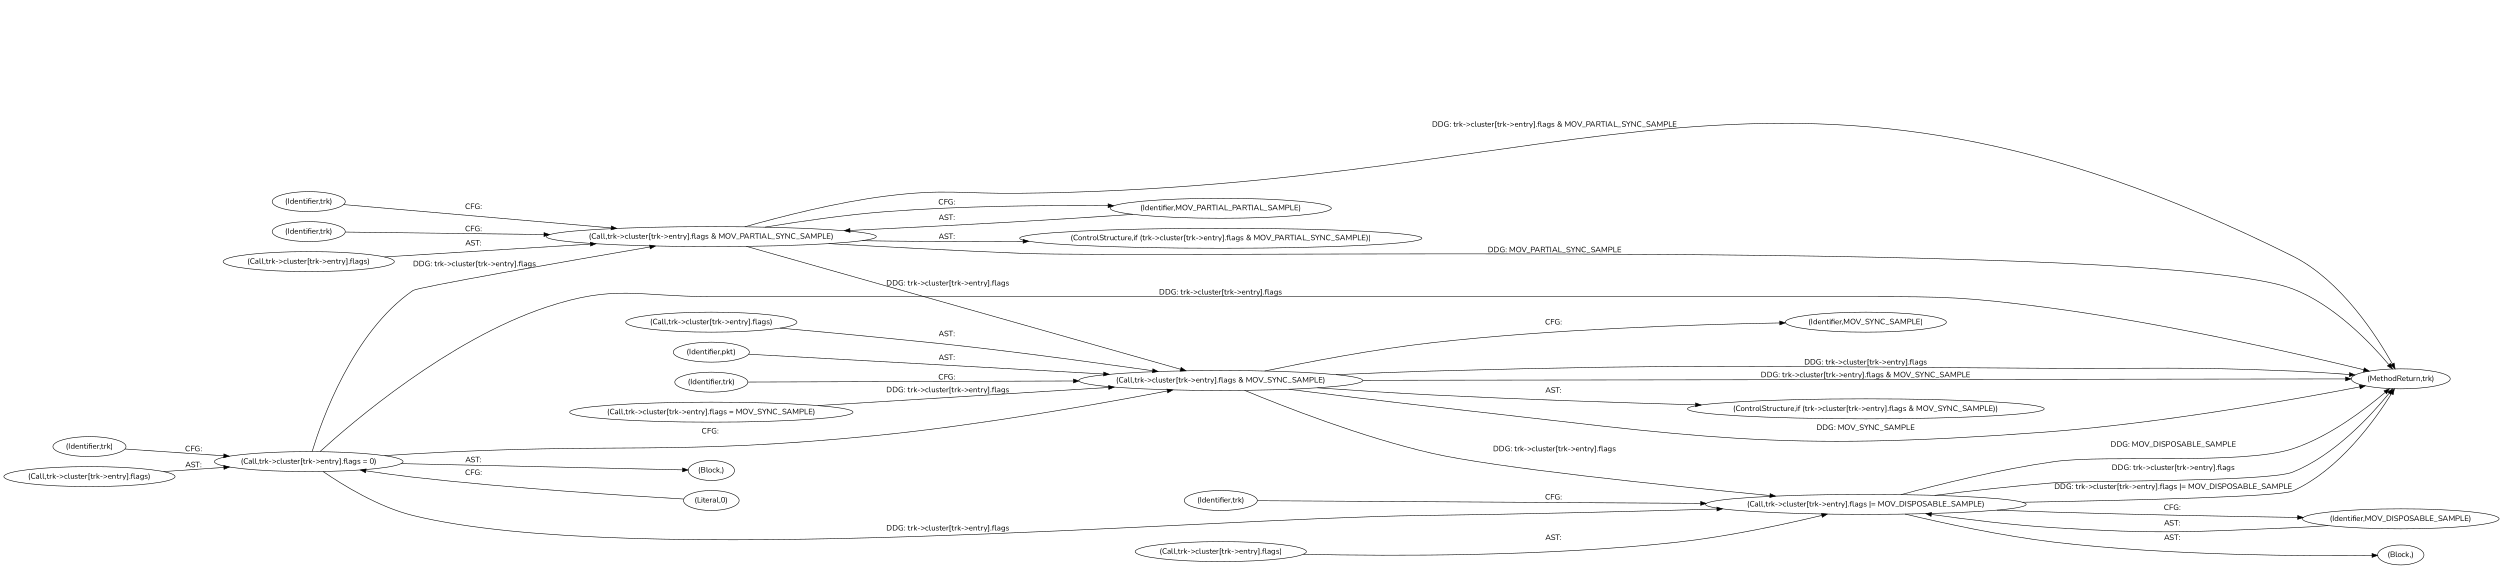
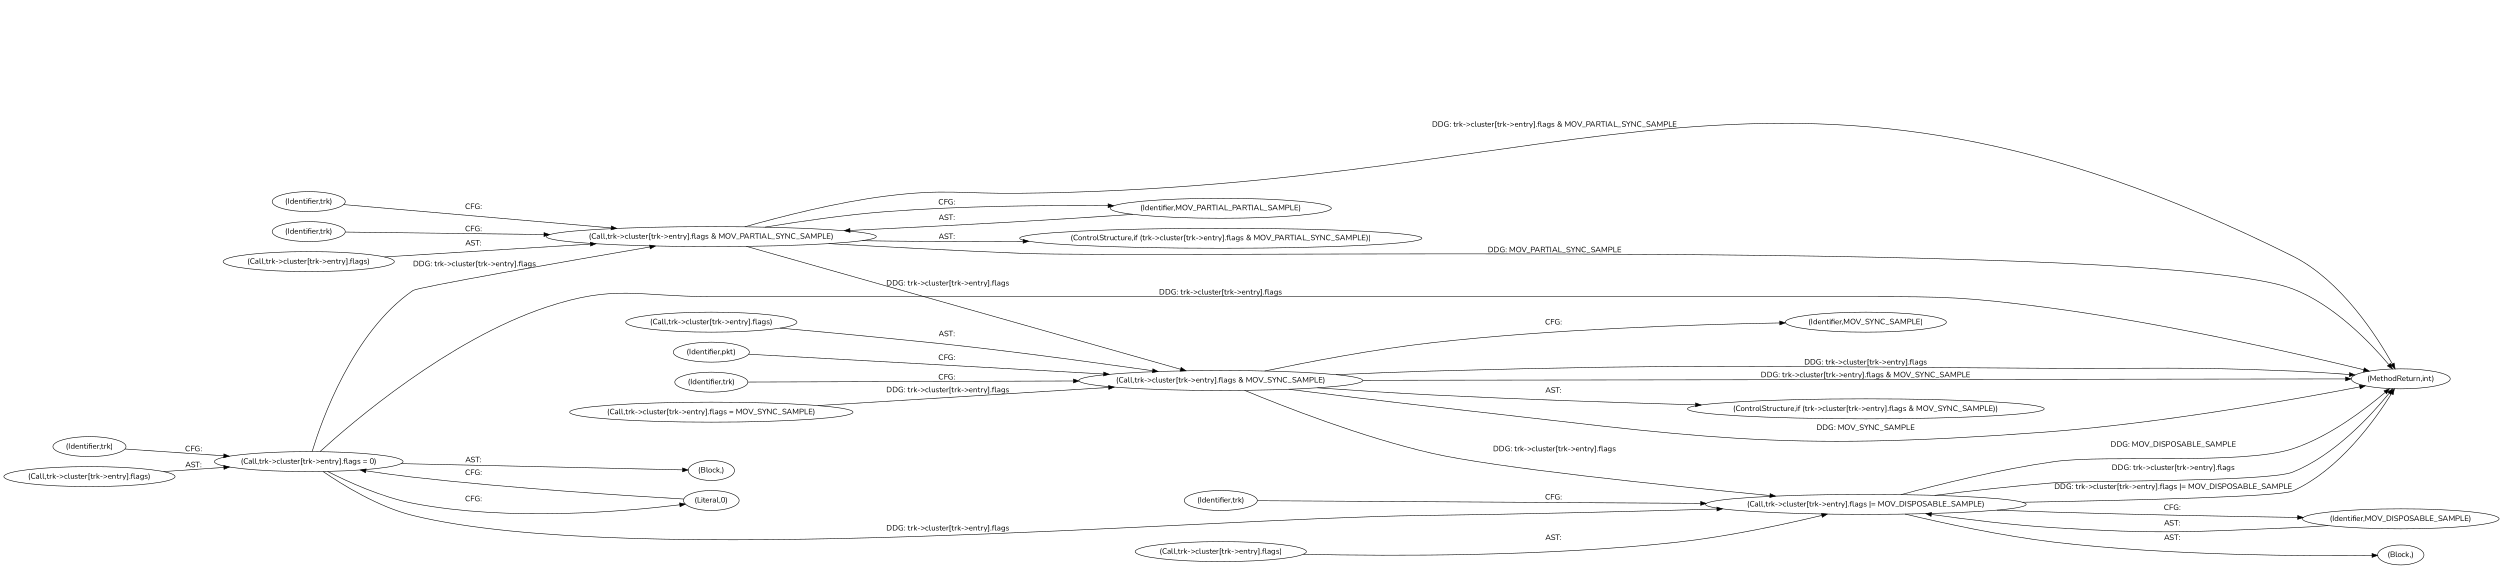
(948, 358) -> (948, 358)
(2401, 379) -> (2401, 379)
(778, 443) -> (501, 513)
